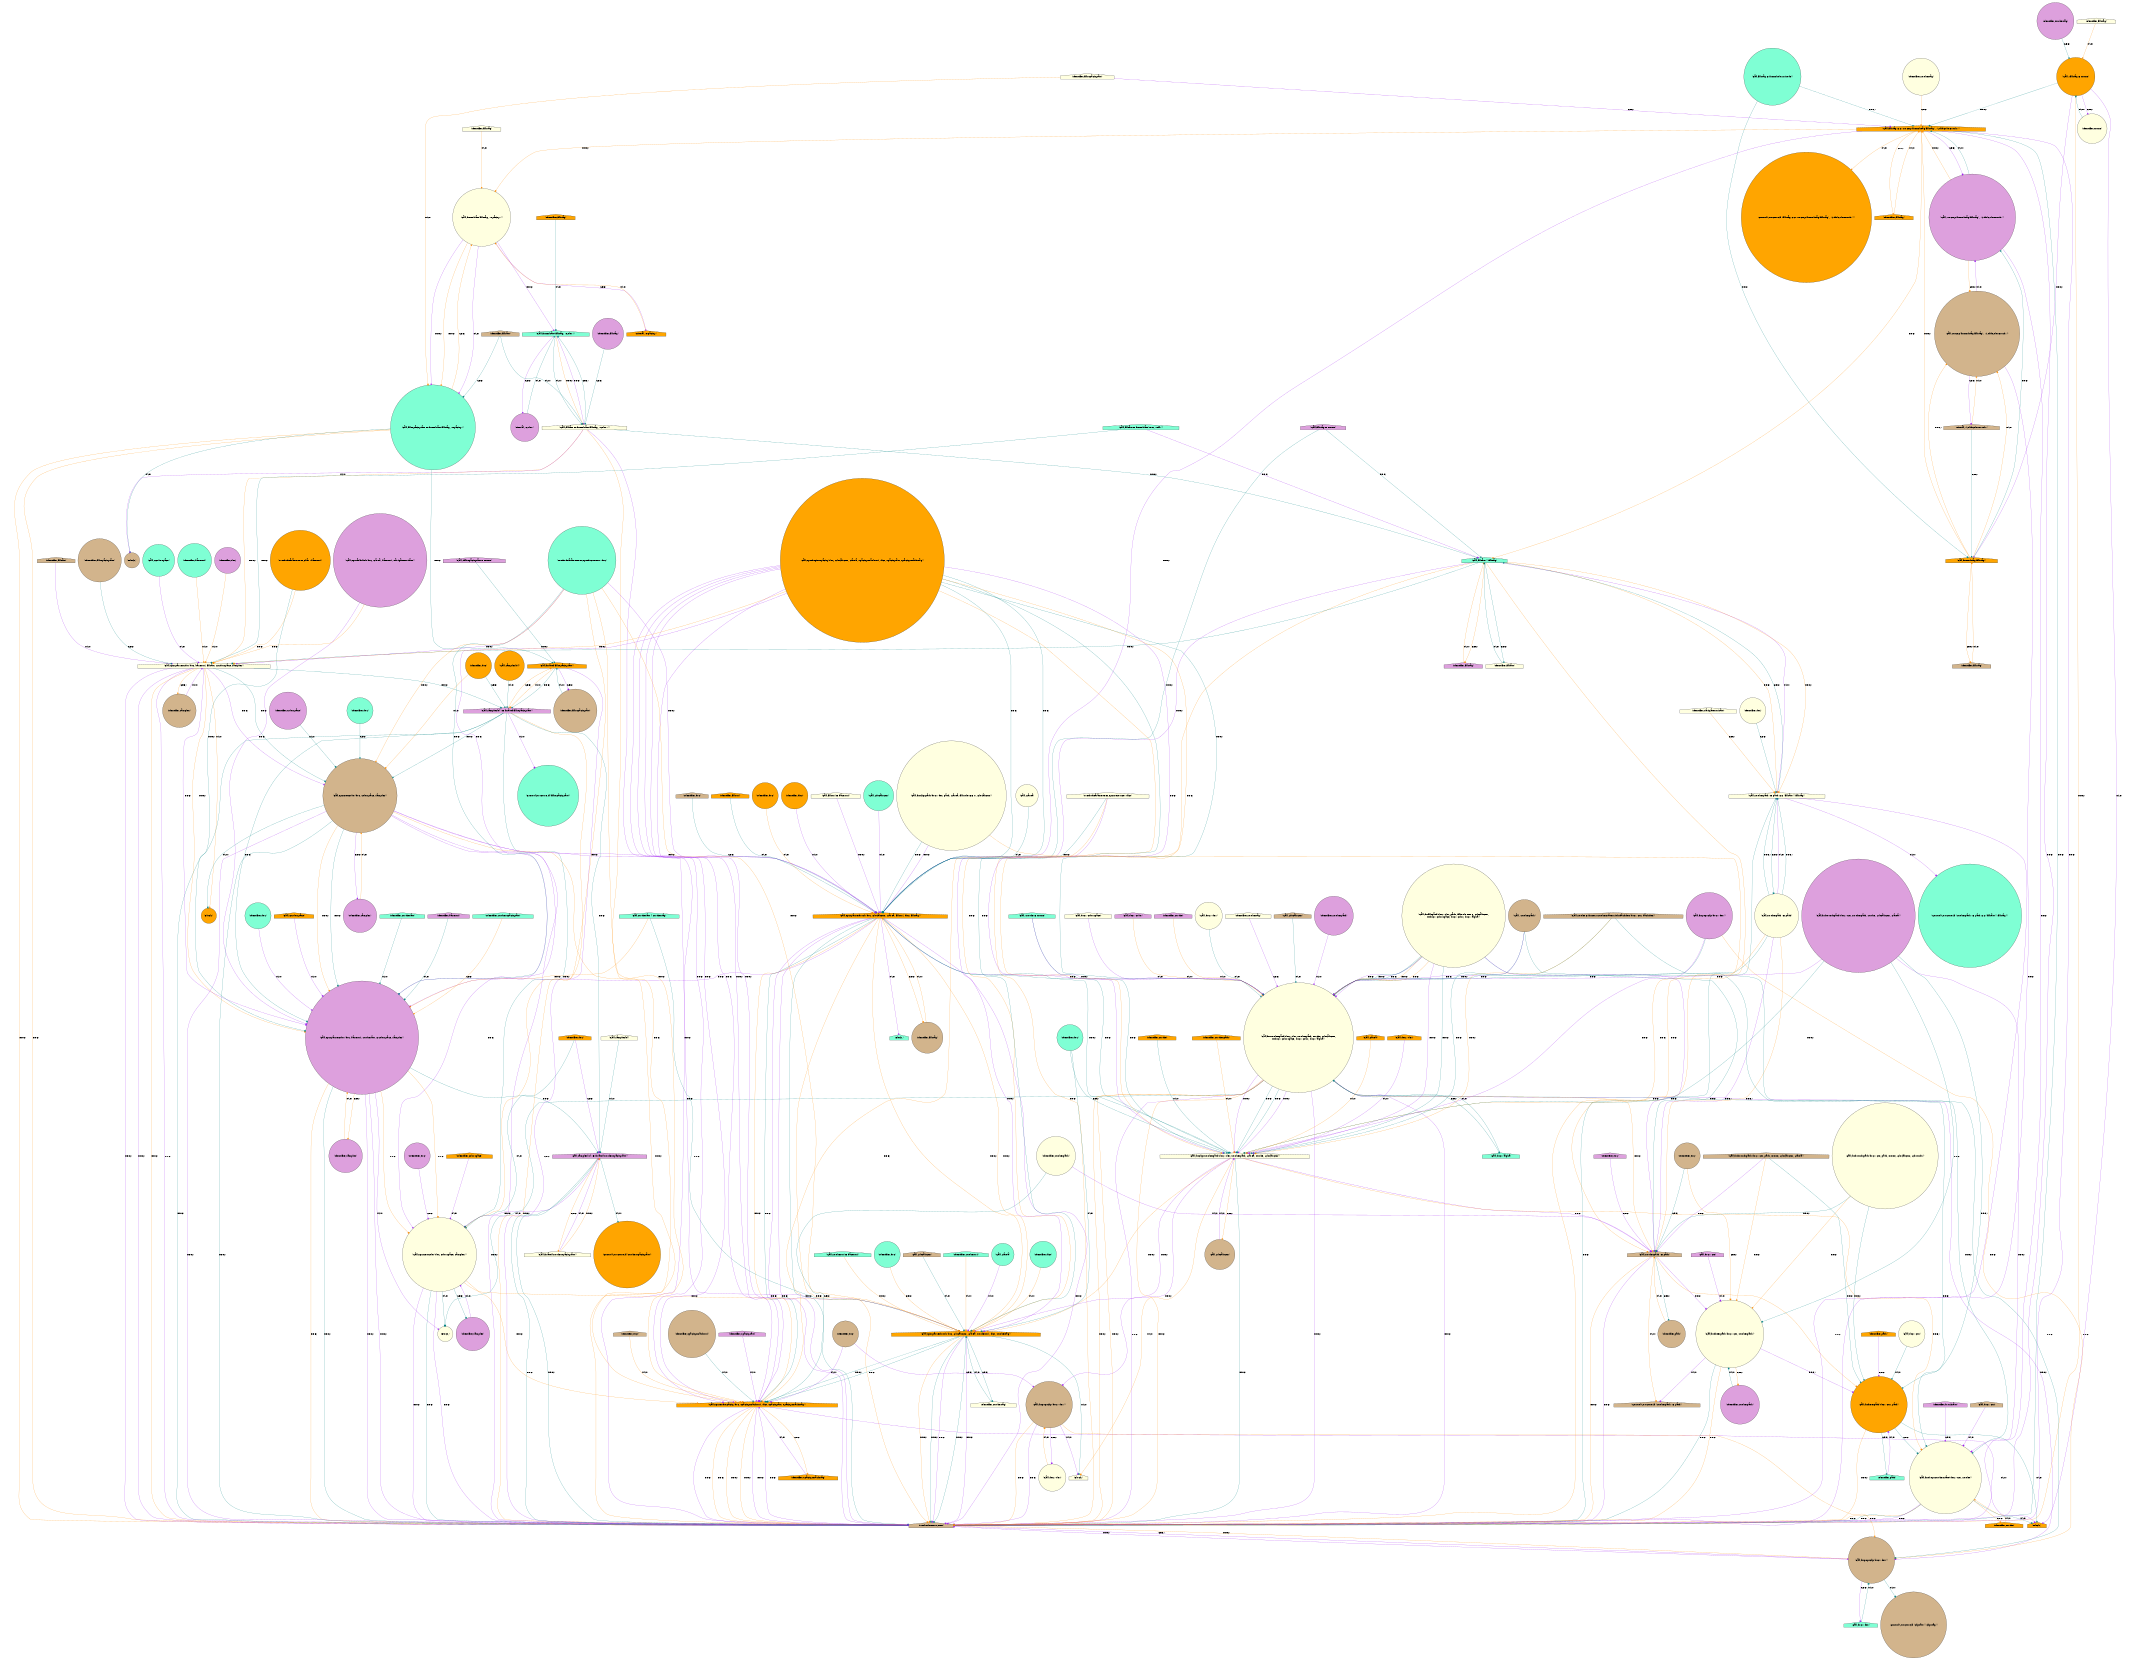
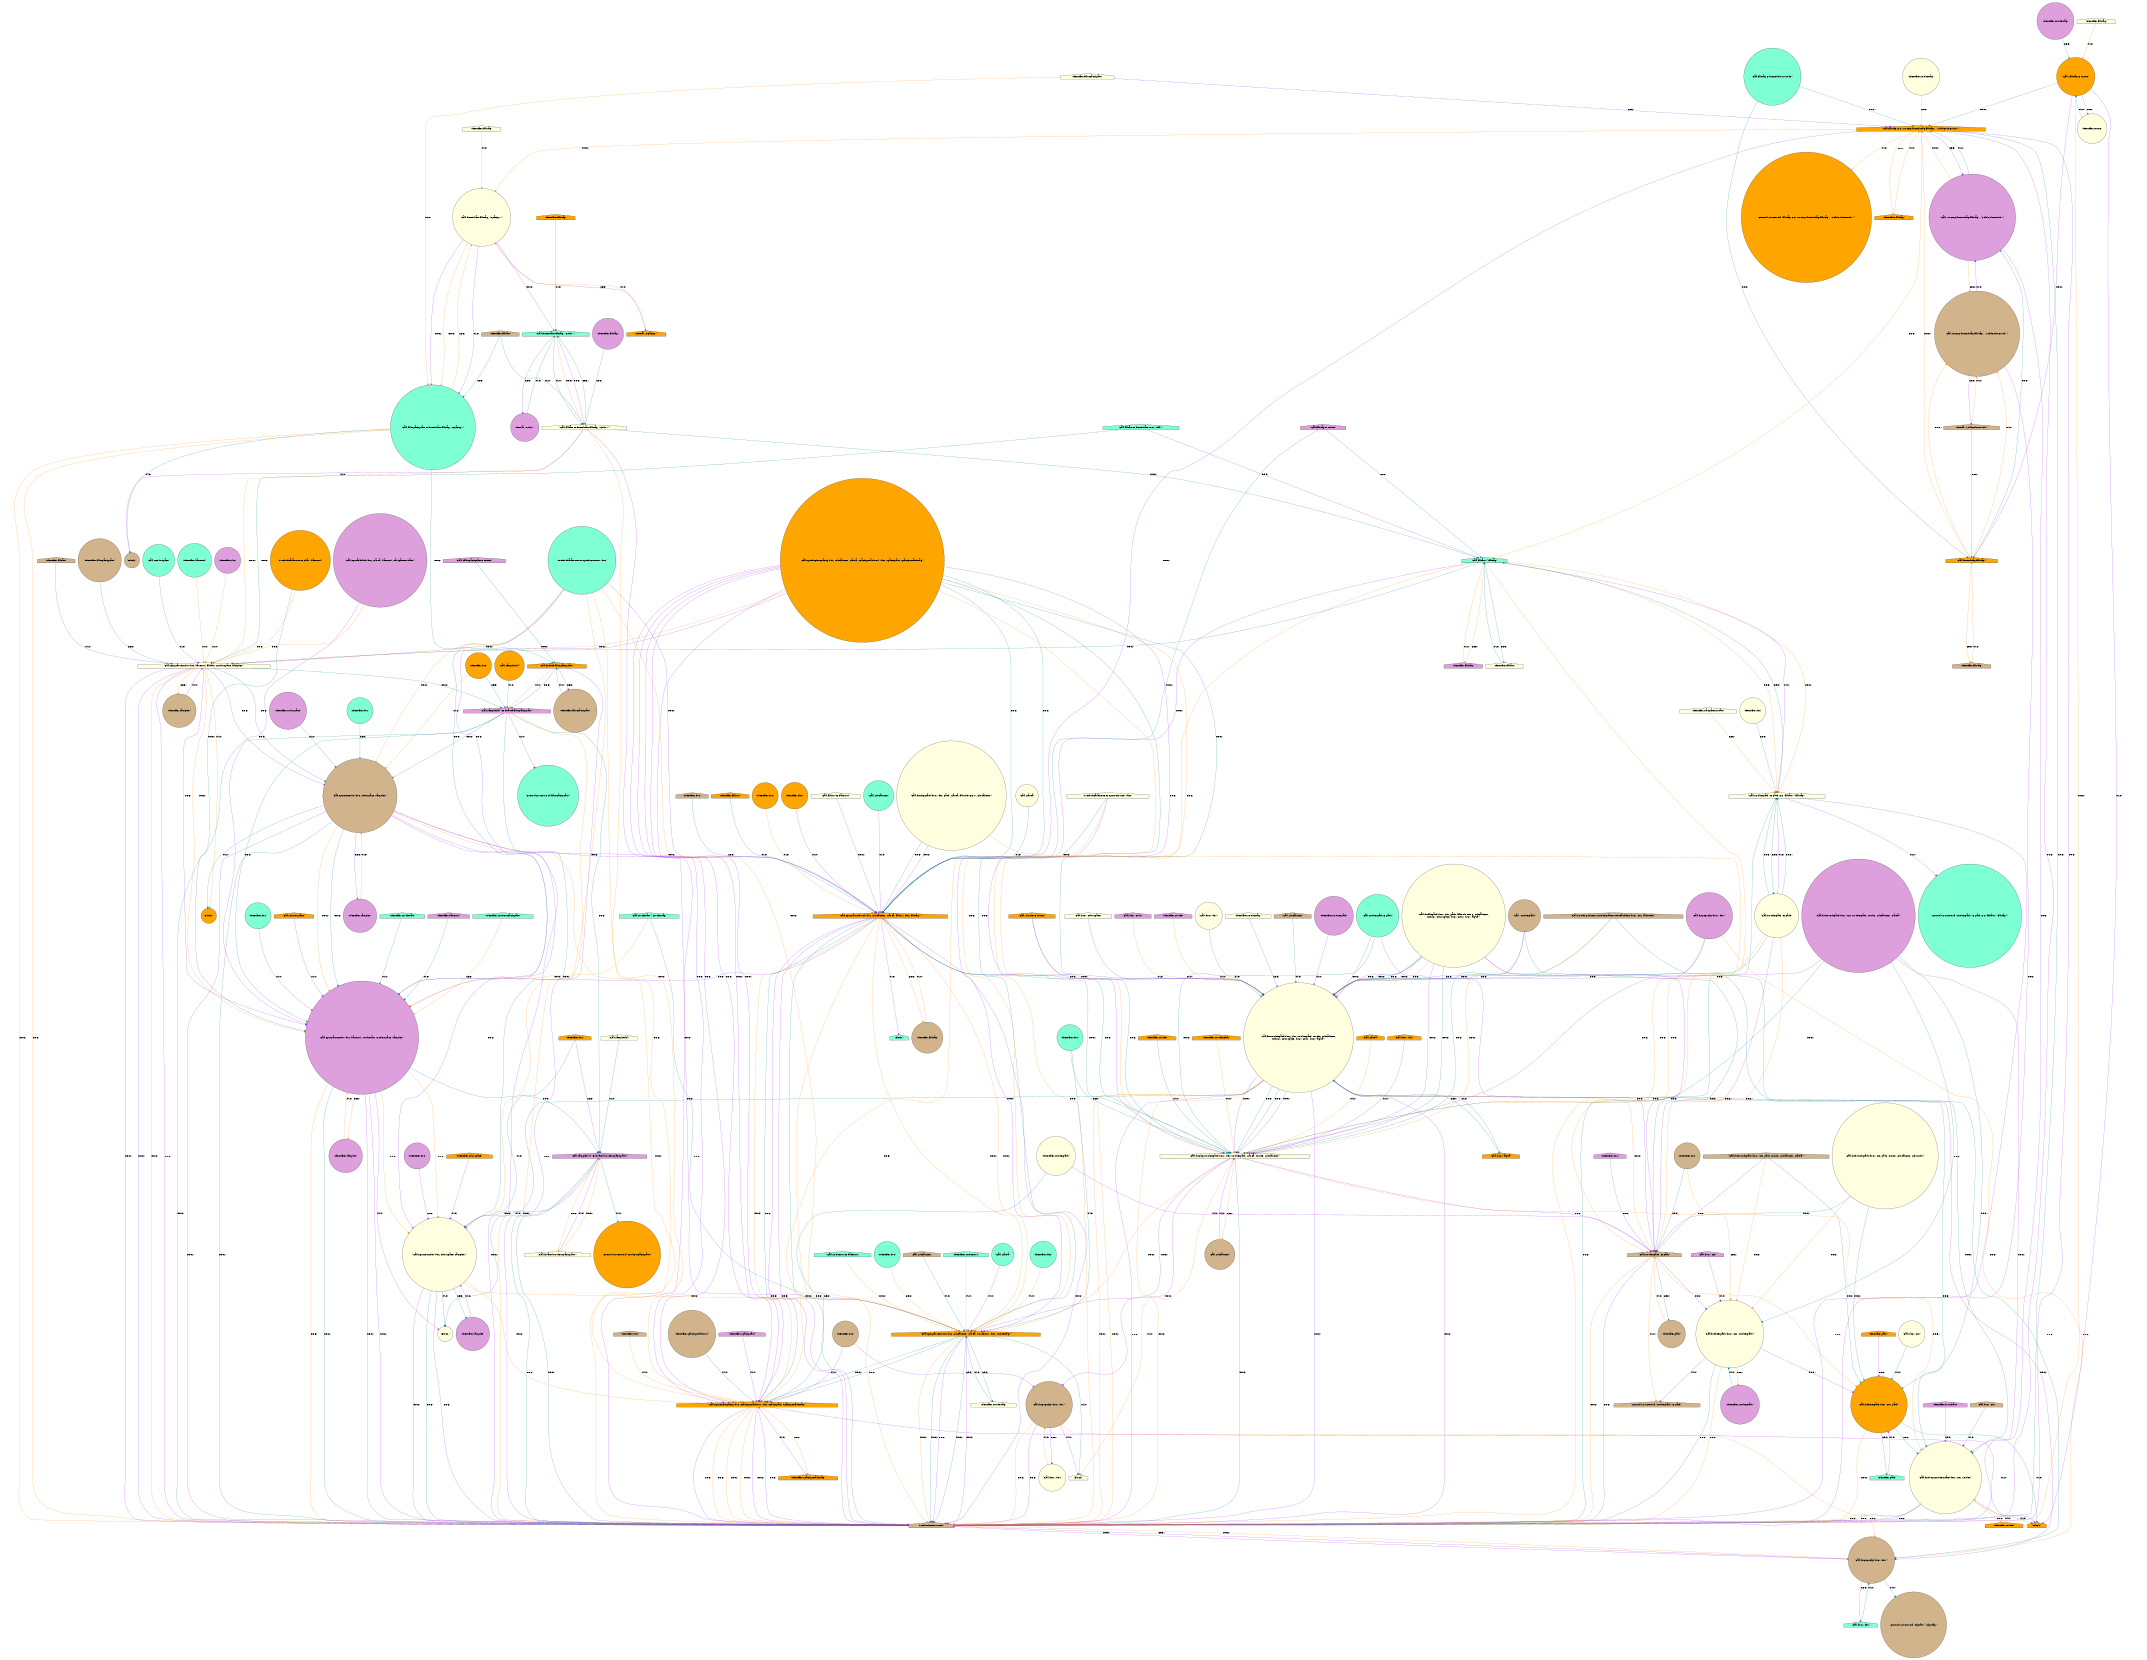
(1384, 474) -> (1384, 474)
(525, 684) -> none
(1032, 916) -> (1032, 916)
none -> (1378, 916)
(1501, 1156) -> (1501, 1156)
